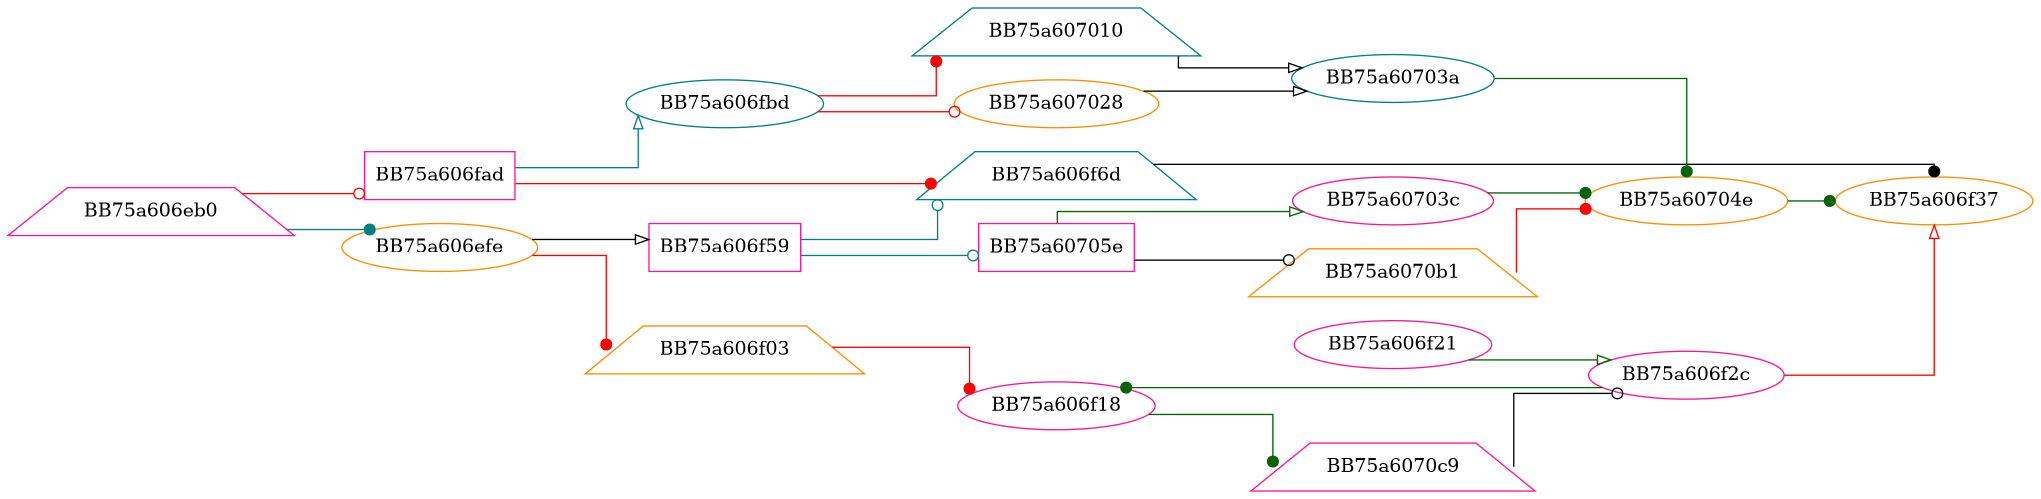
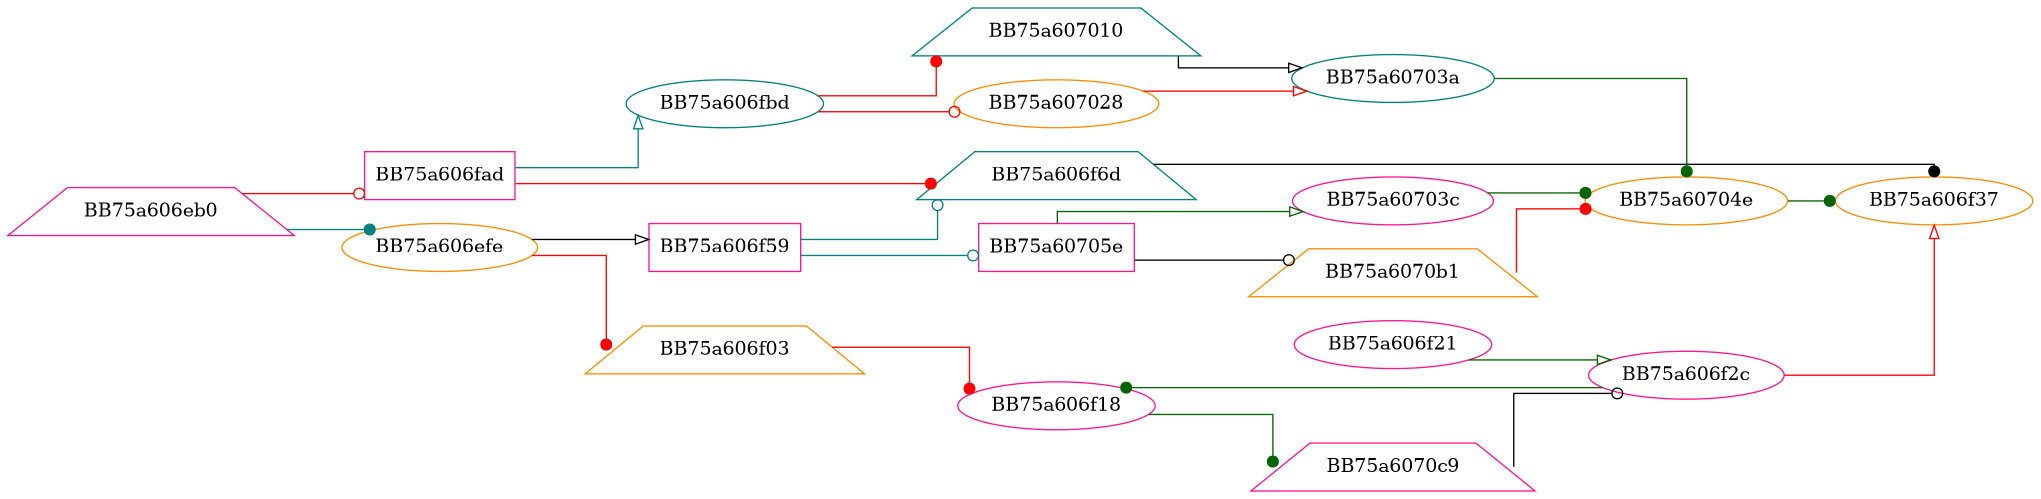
(1219, 91) -> (1219, 91)
